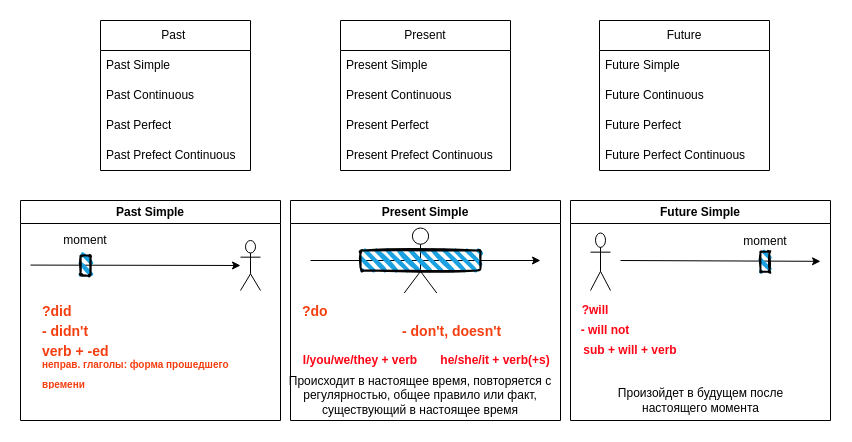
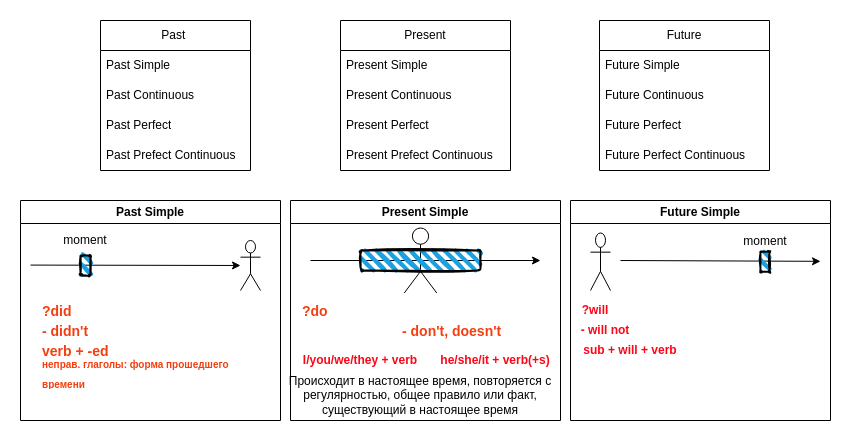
(701, 401) -> none
